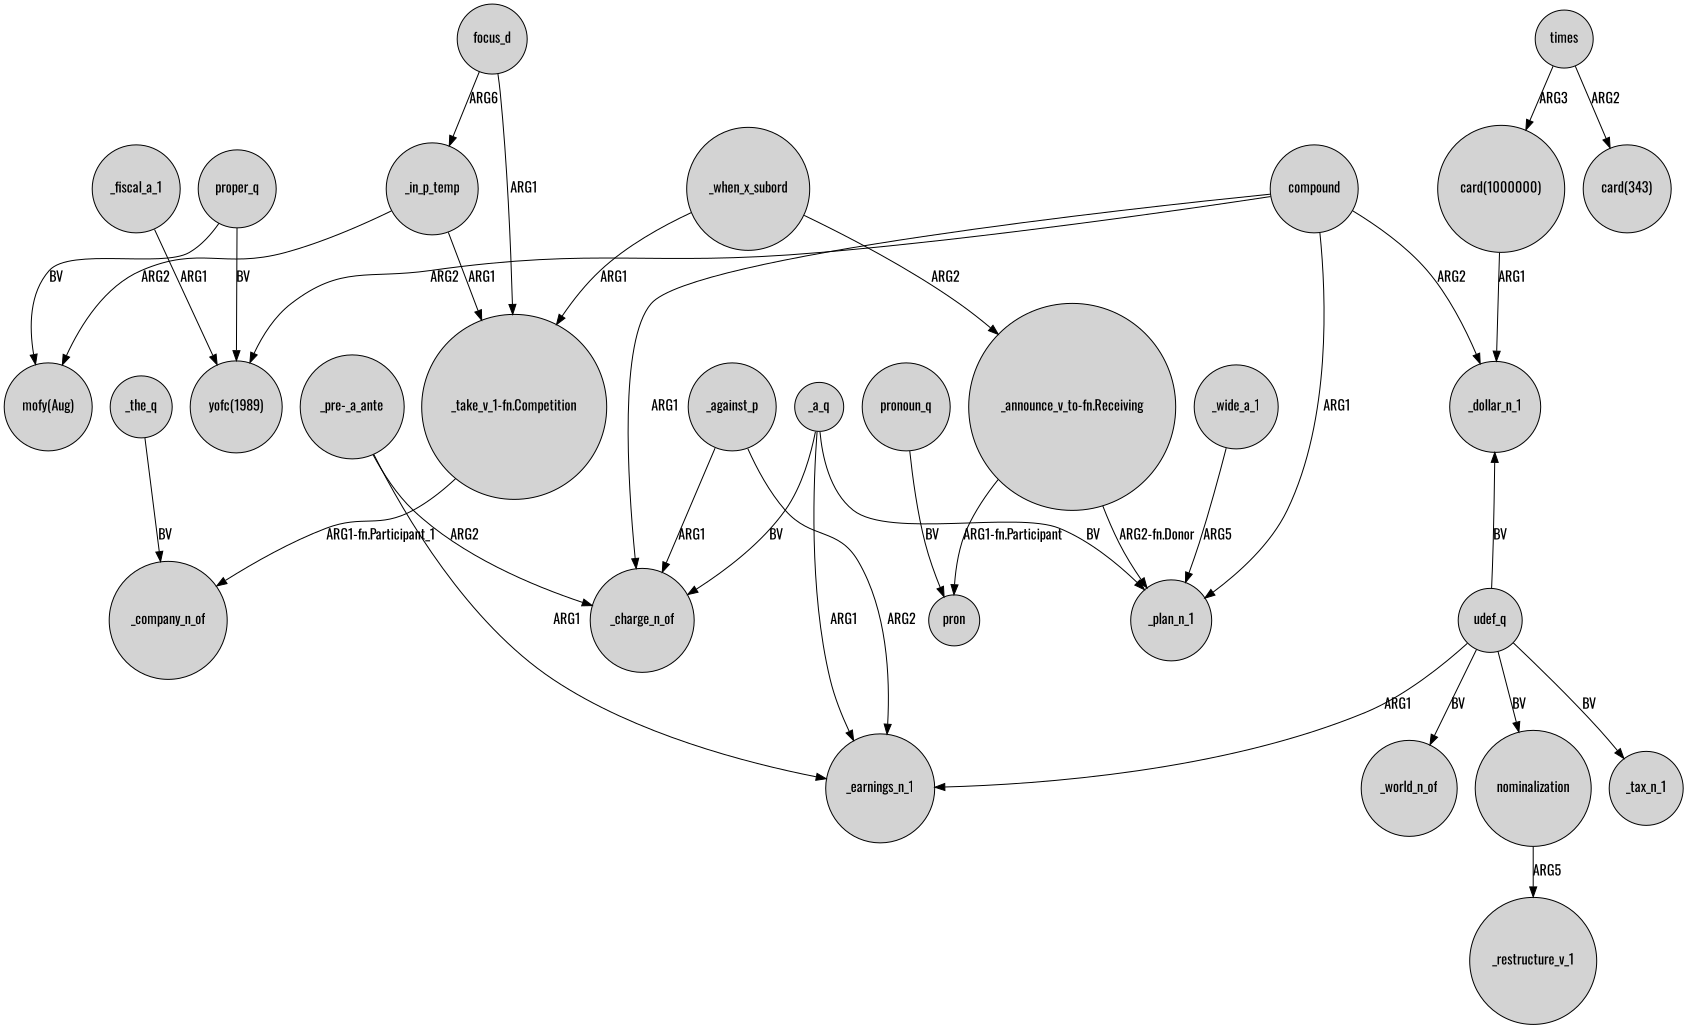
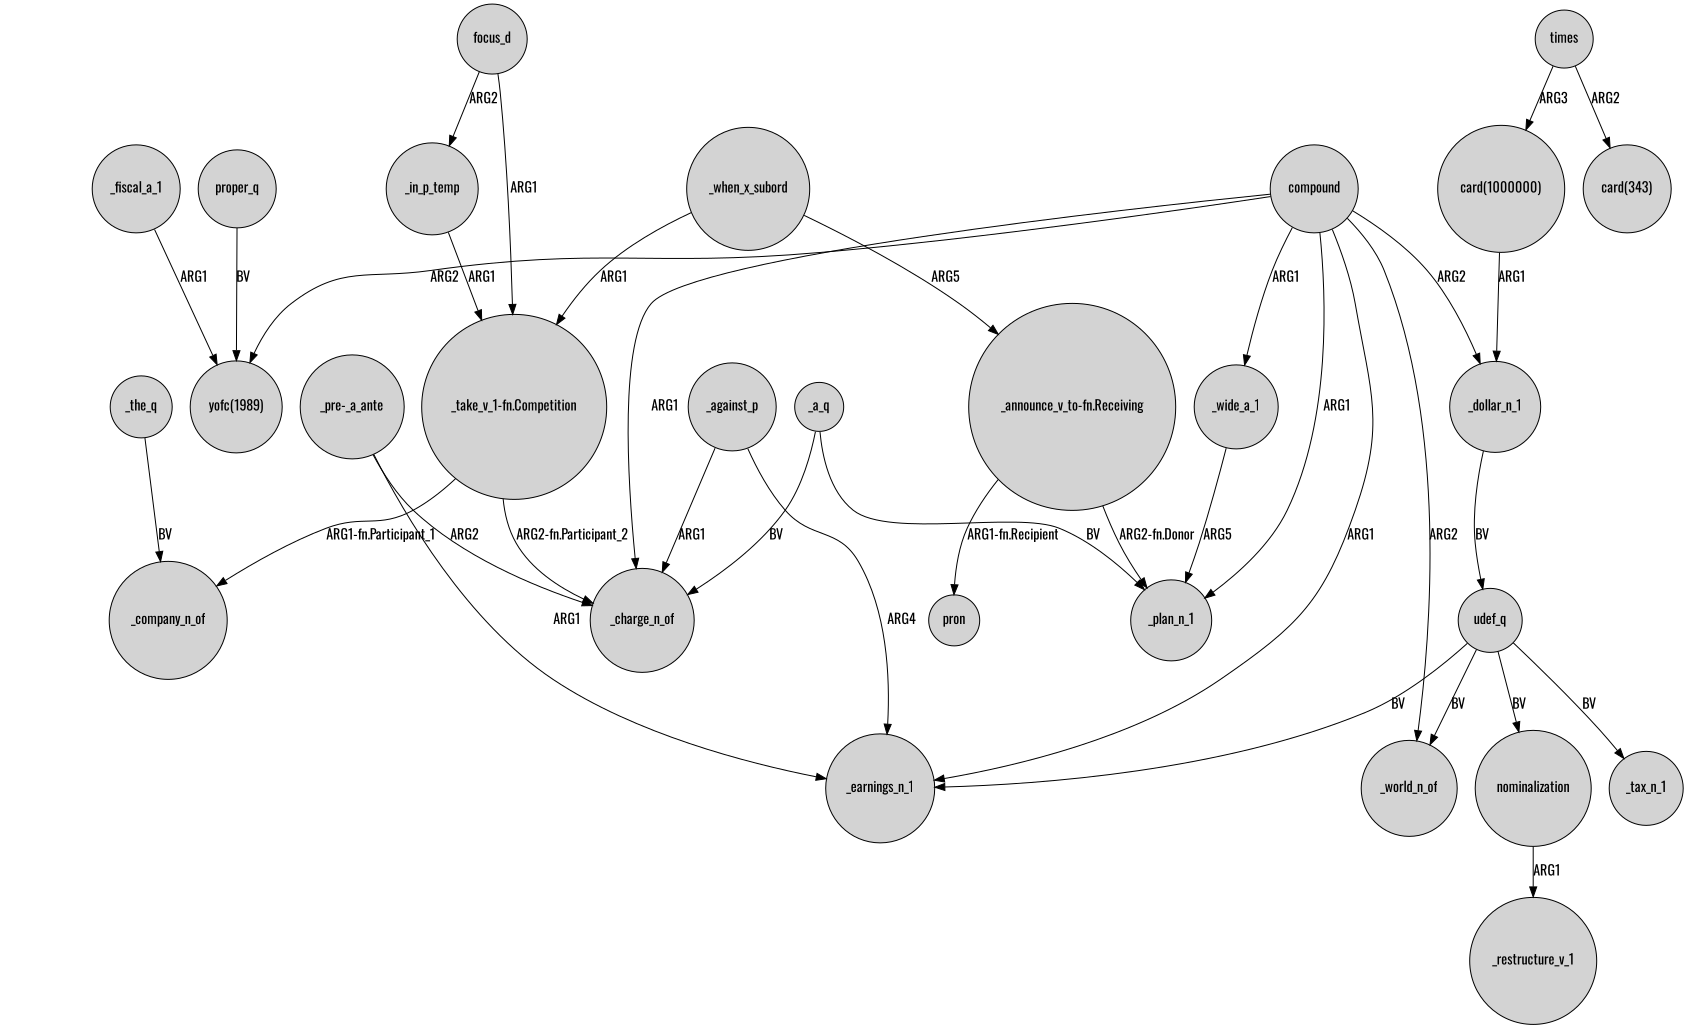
(484, 100) -> (484, 100)
(946, 278) -> (946, 278)
none -> (1265, 290)
(48, 407) -> none
(906, 407) -> none
none -> (1426, 466)
(1494, 525) -> (1475, 515)
(1013, 536) -> (1013, 536)
none -> (529, 560)
(816, 584) -> (1303, 611)
(902, 620) -> (902, 620)
(1398, 705) -> (1398, 705)
(1547, 872) -> (1547, 872)
